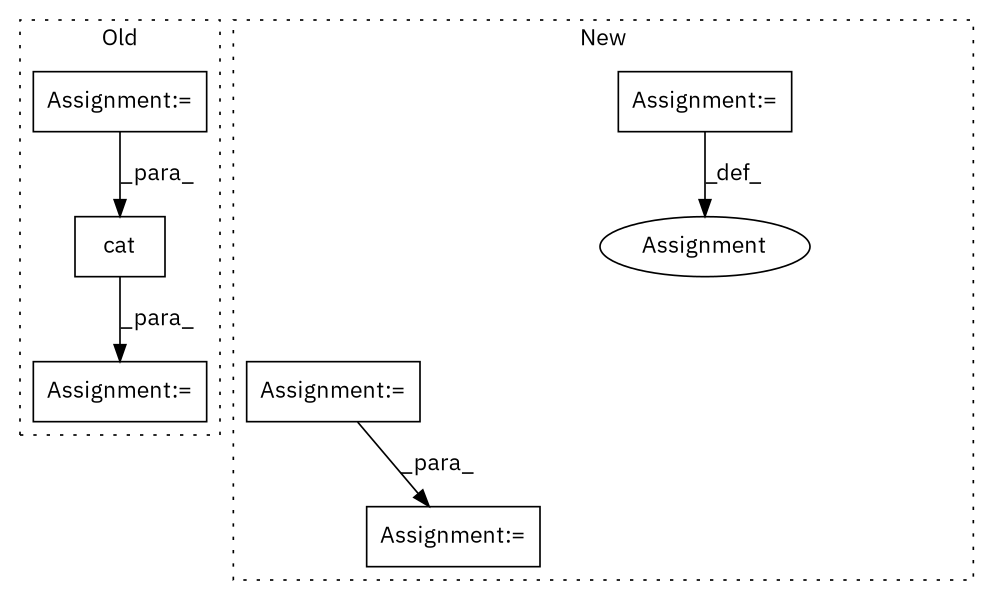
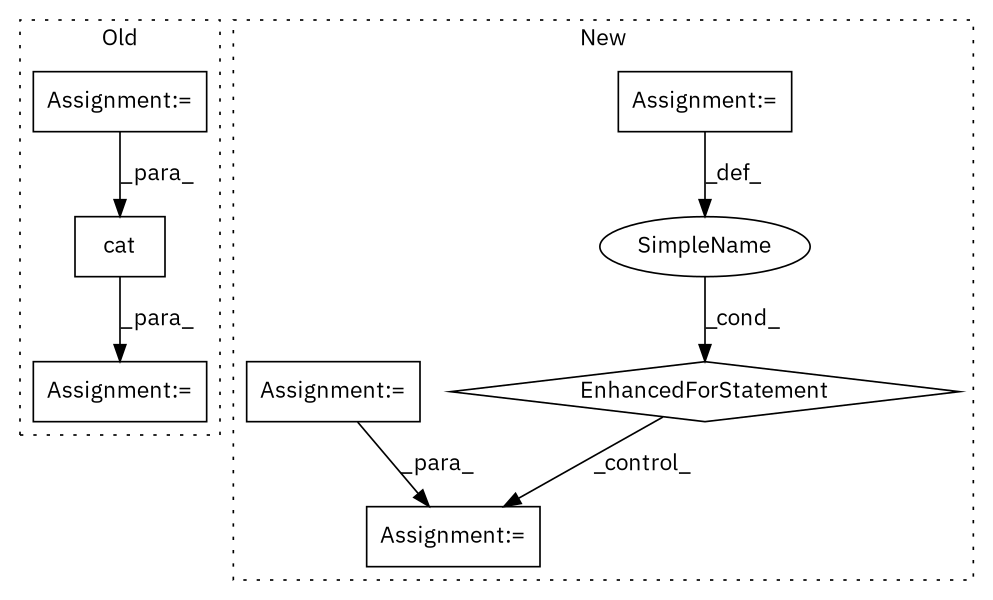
(705, 247) -> (705, 247)
none -> (705, 392)
